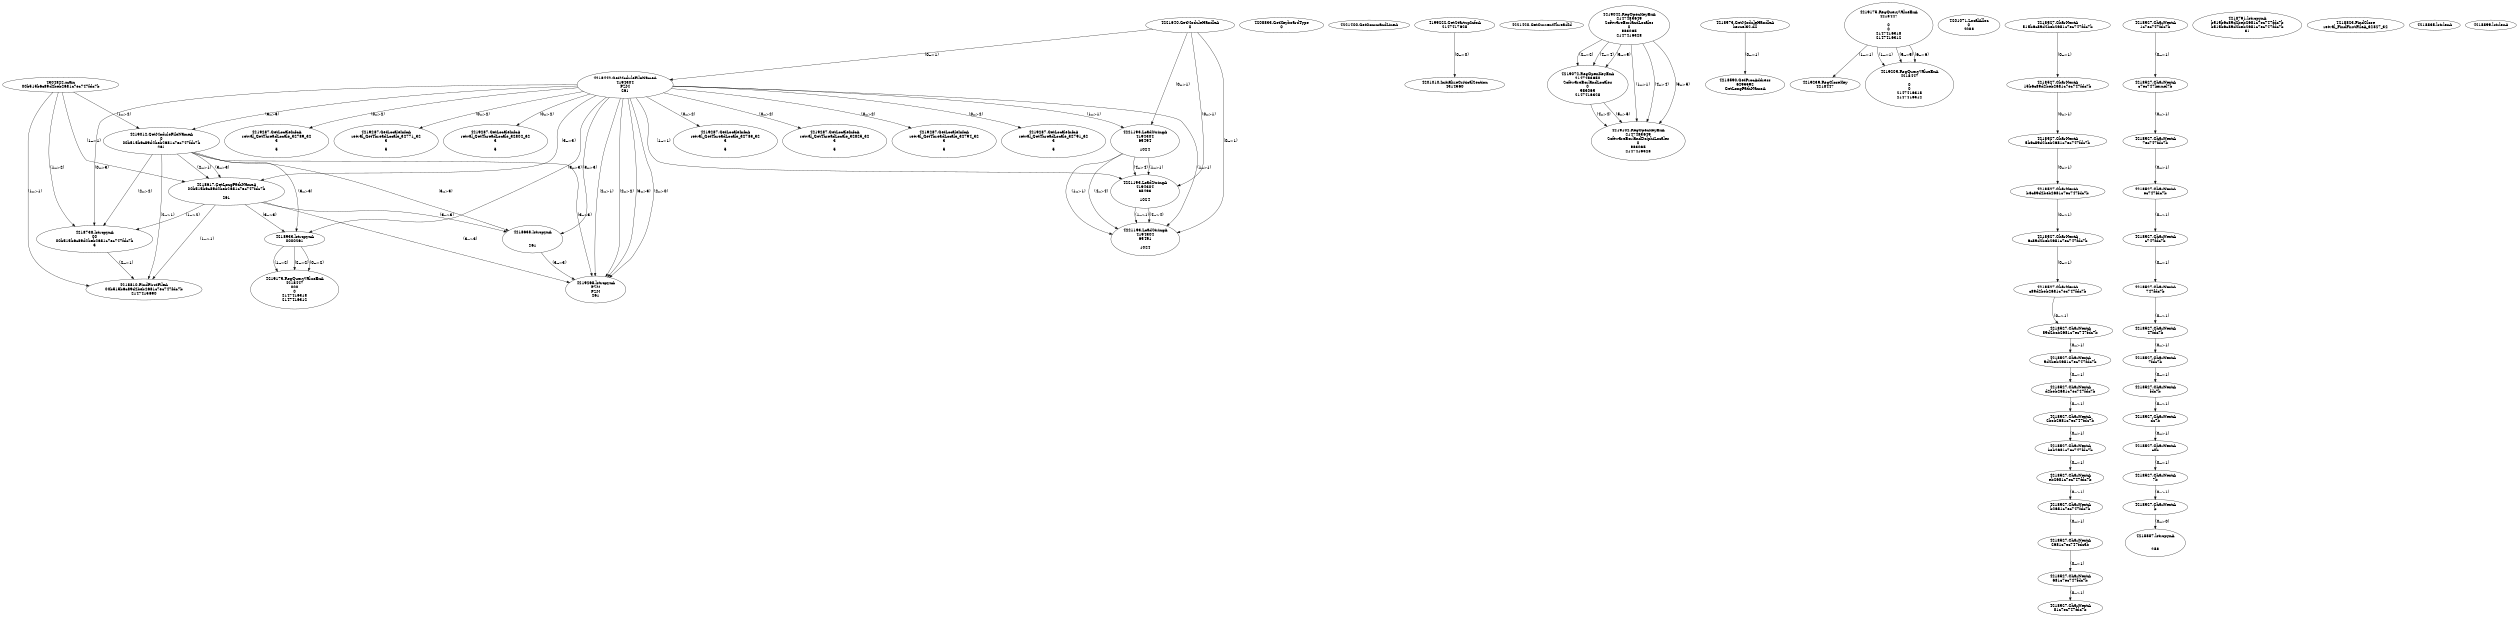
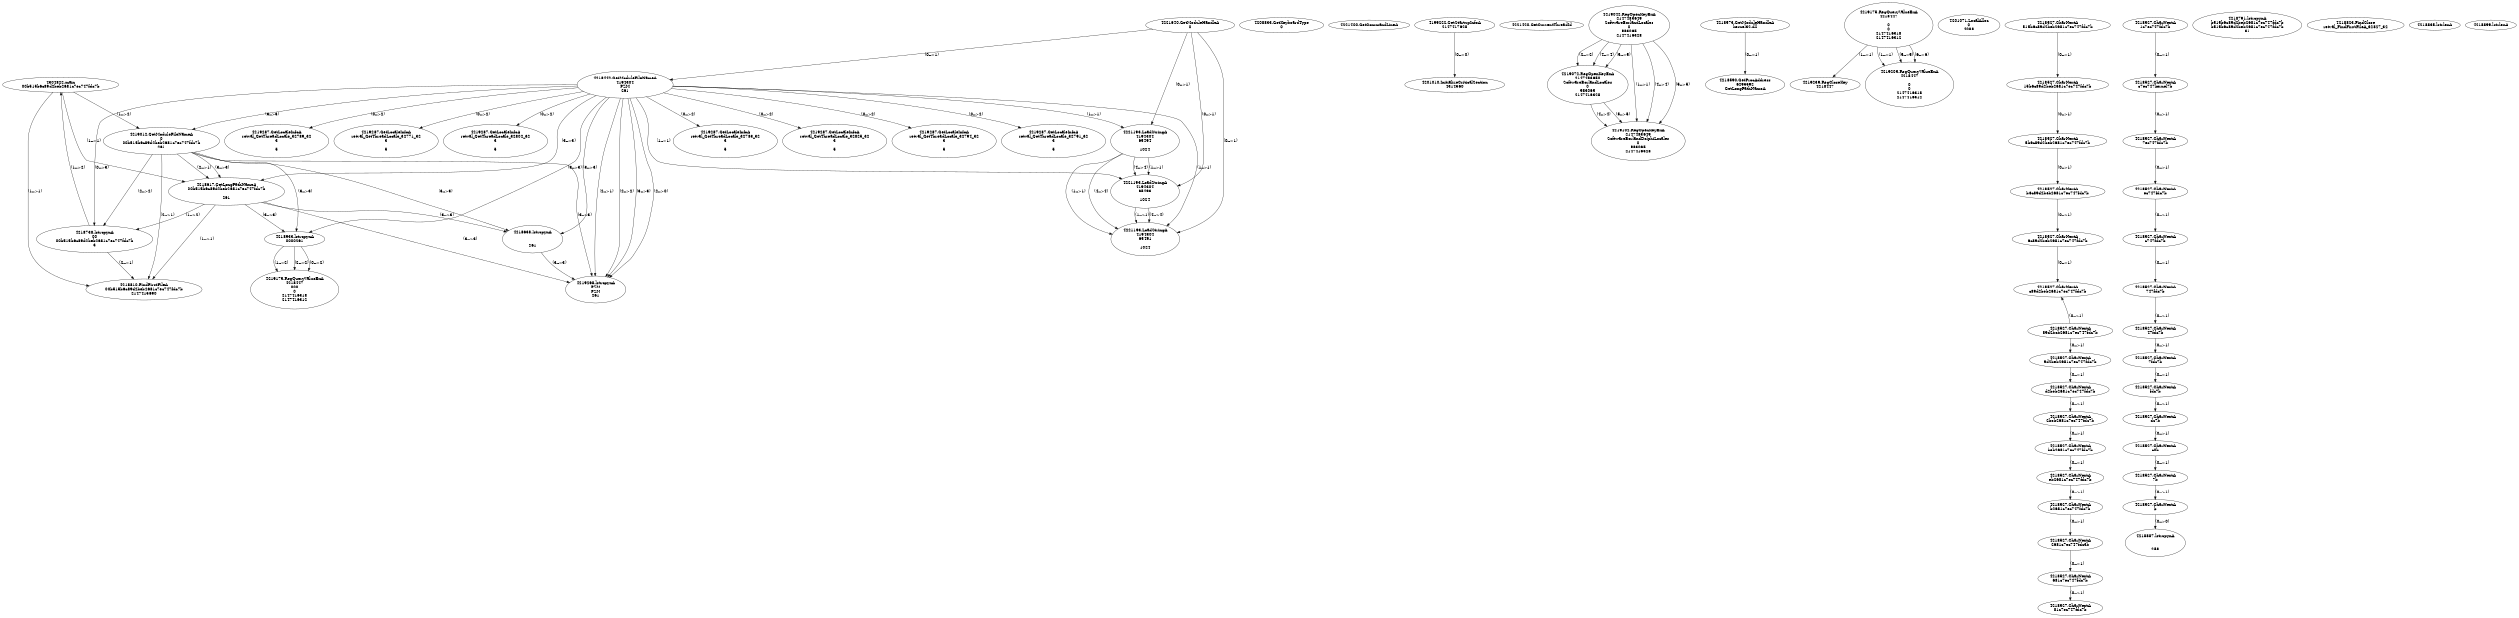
(49, 161) -> (69, 162)
(2052, 310) -> (2067, 311)
